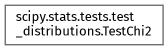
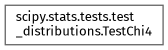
(84, 25) -> (84, 25)
